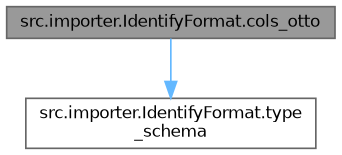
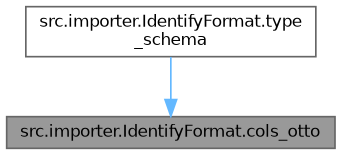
(171, 60) -> (171, 78)
